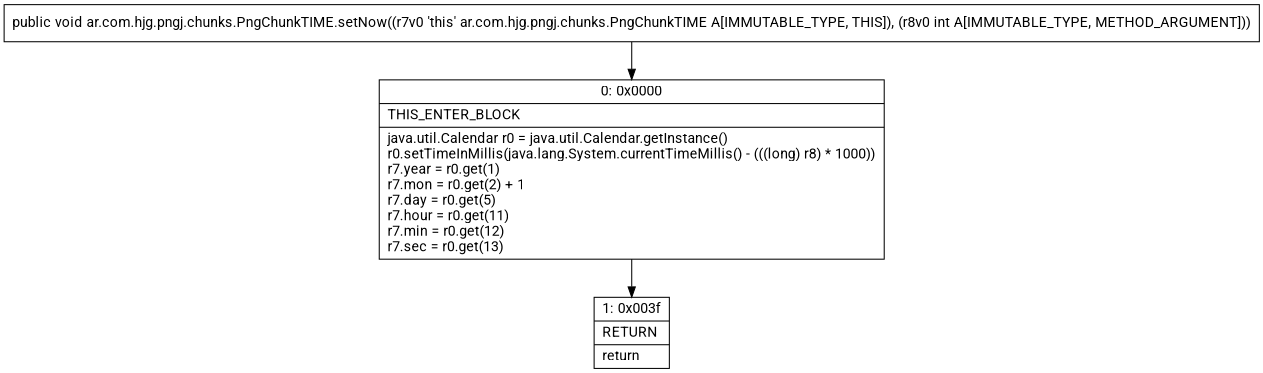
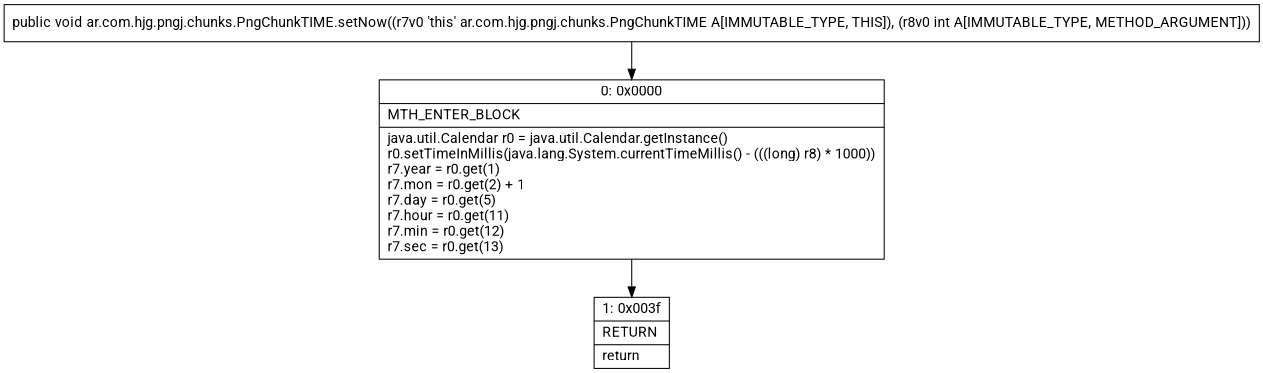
(454, 115) -> (454, 115)
